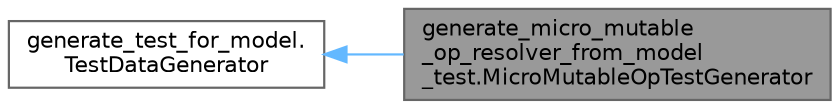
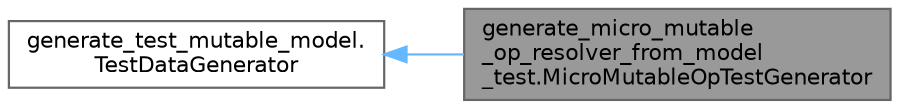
(167, 54) -> (197, 54)
